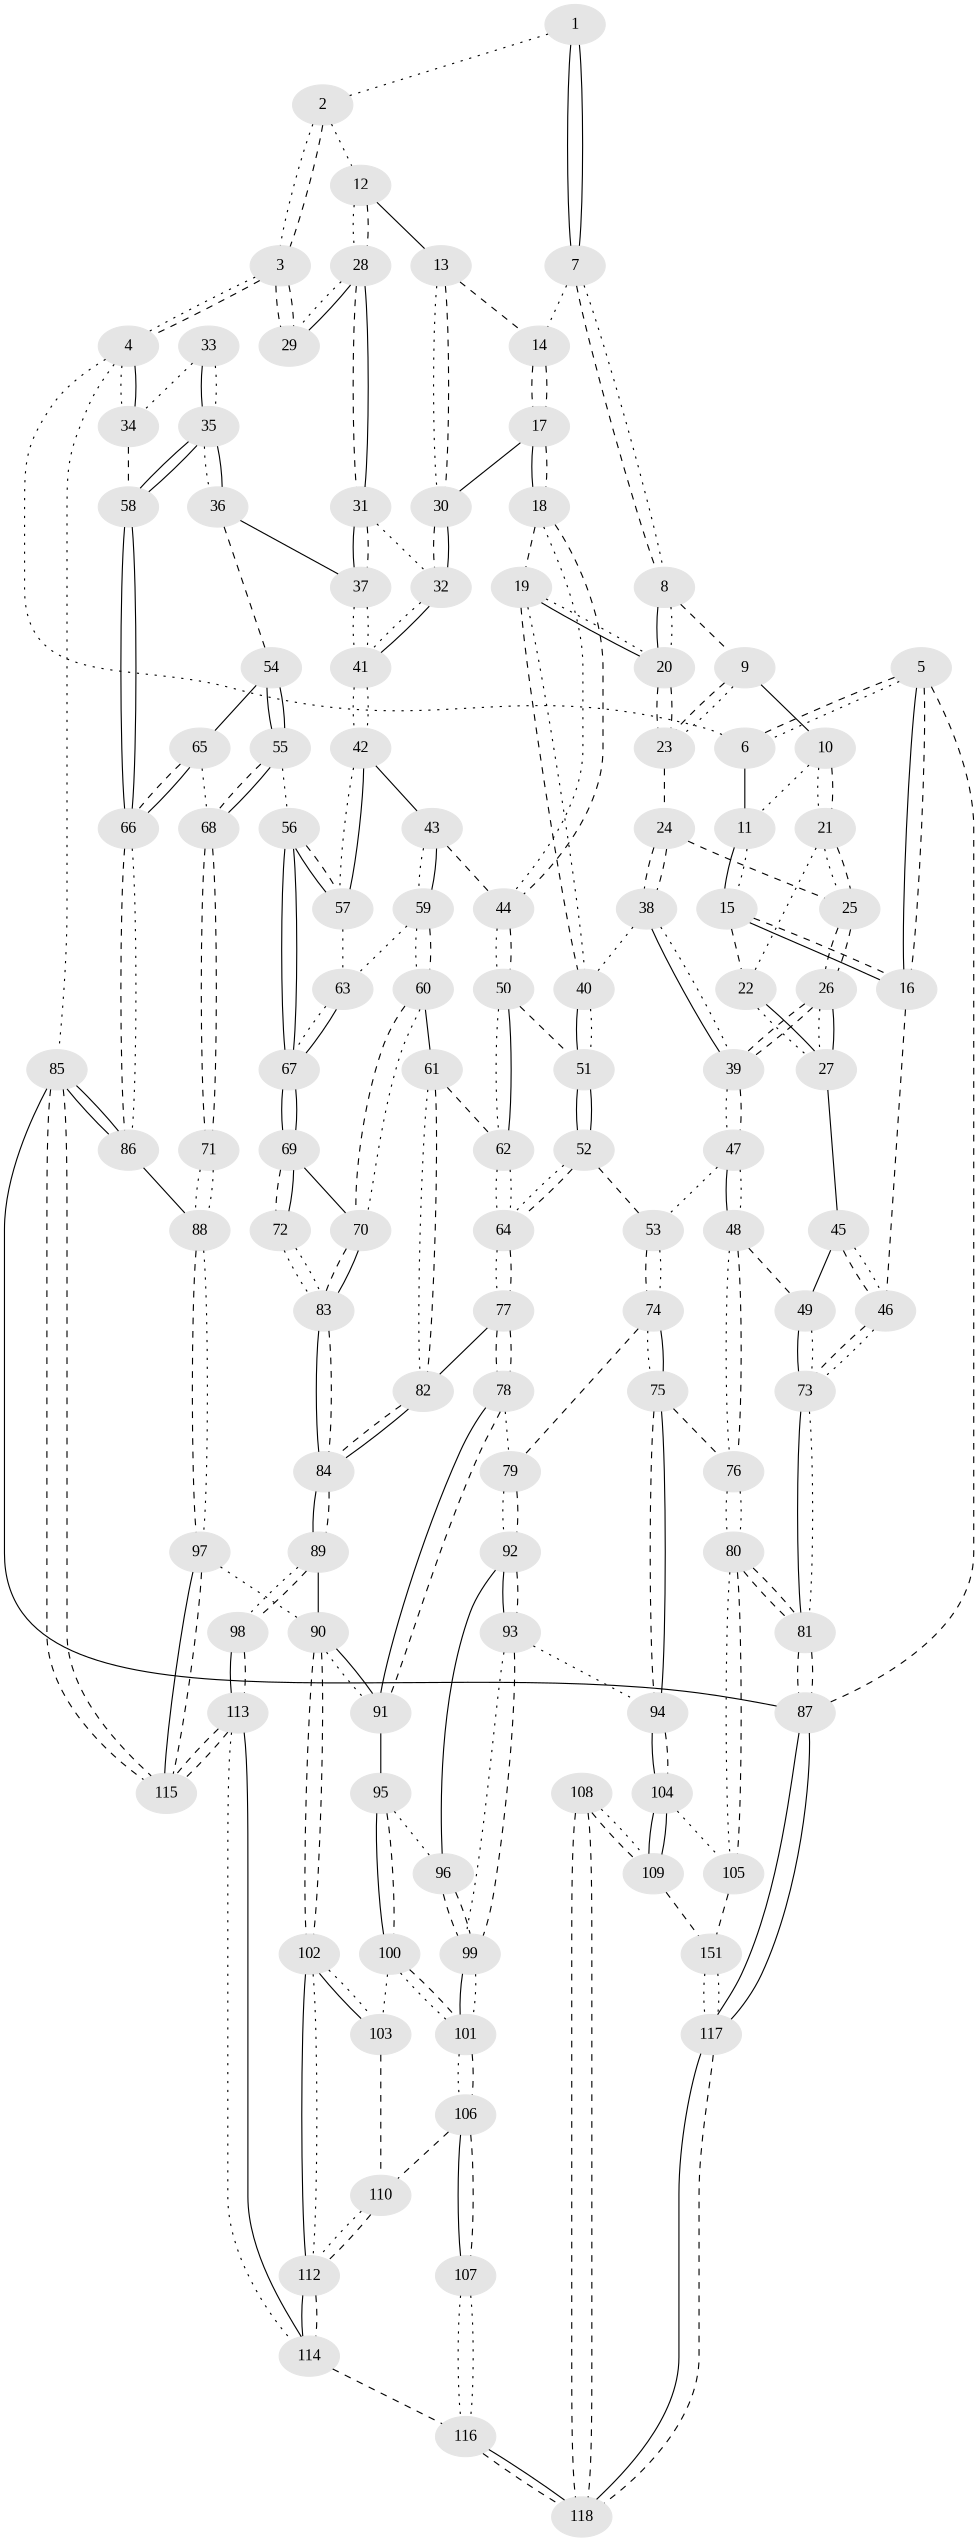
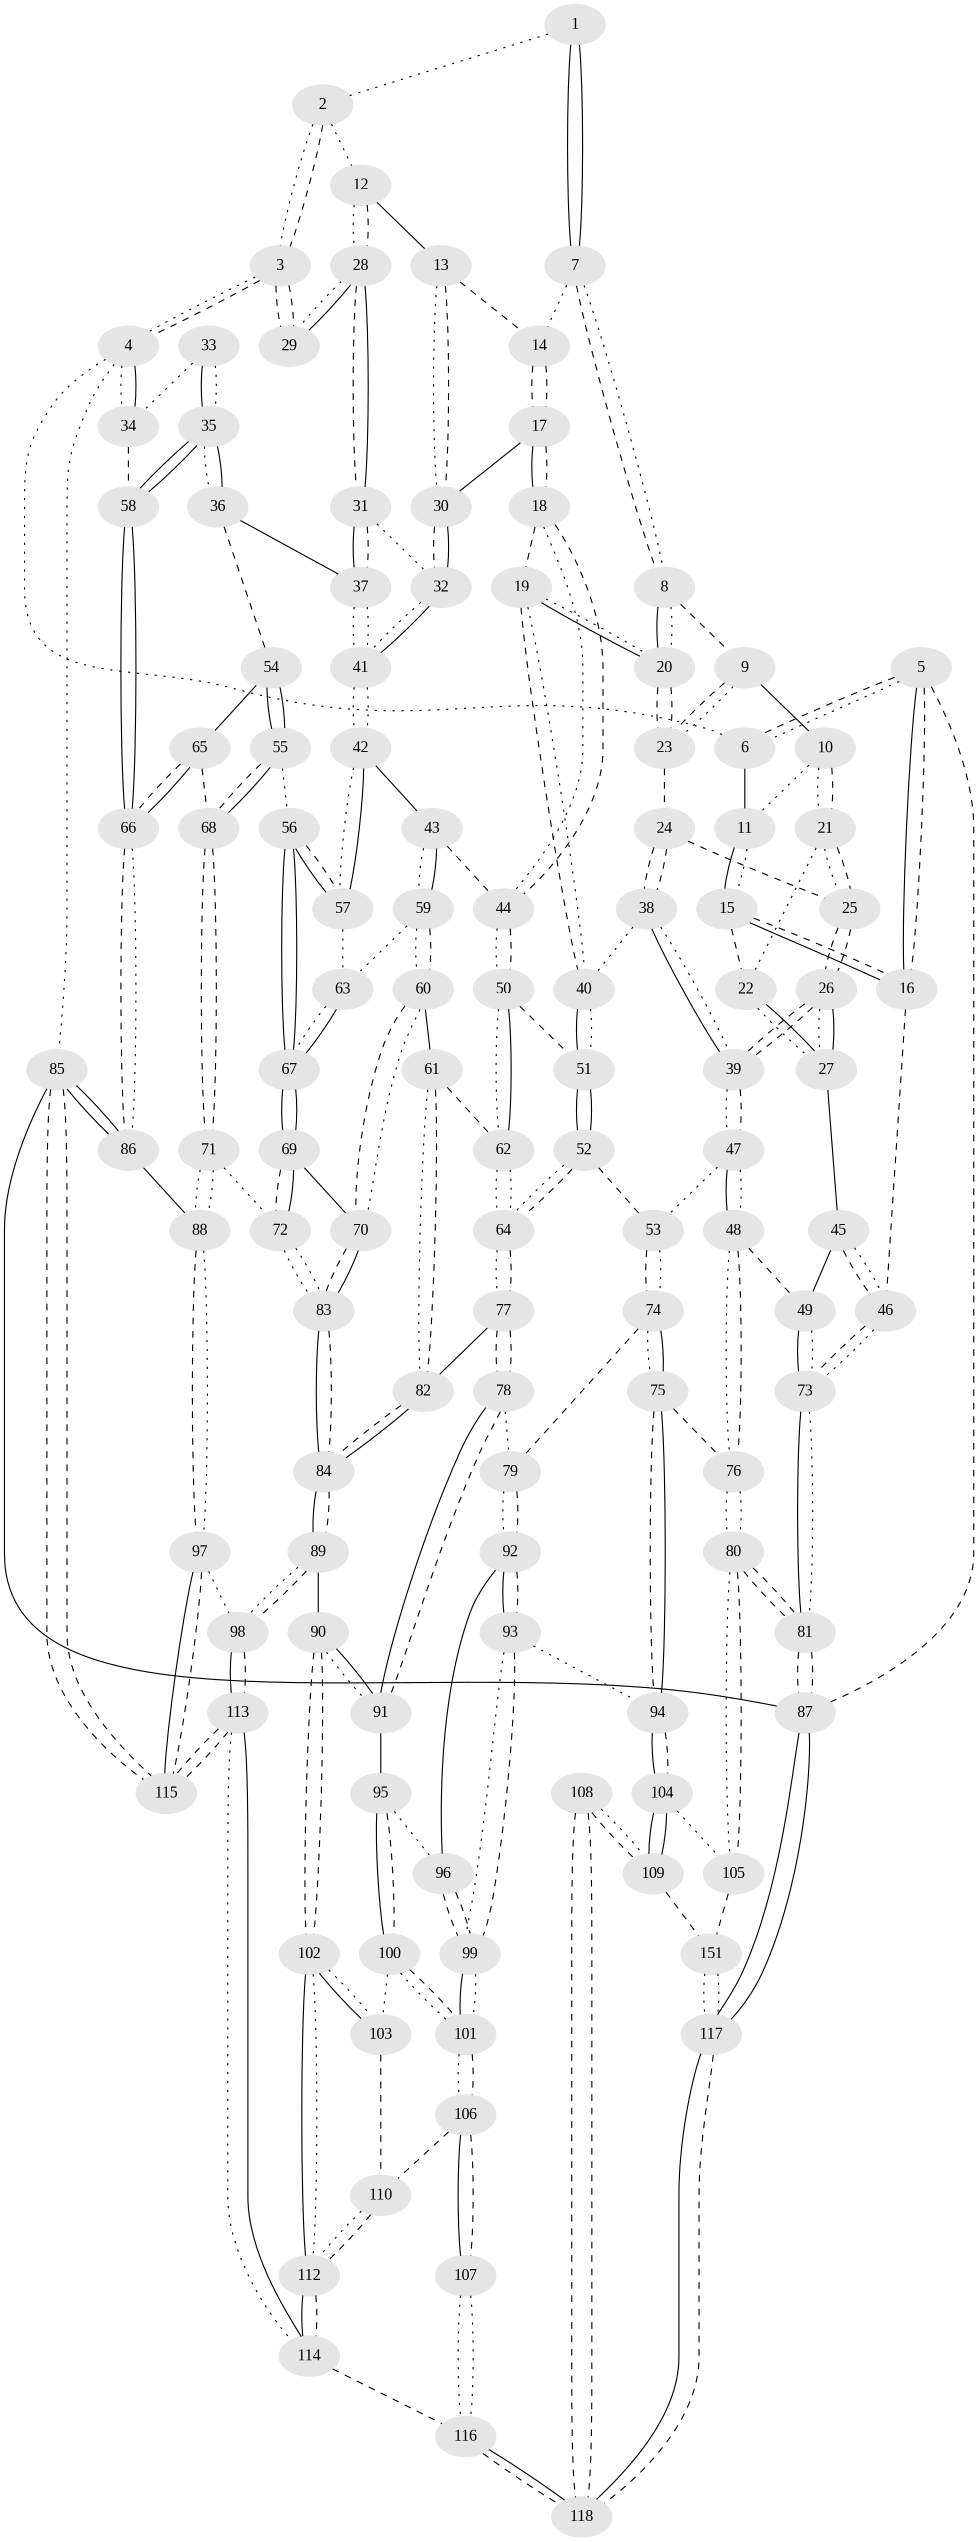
(204, 788) -> (204, 788)
none -> (245, 1190)
(259, 1592) -> (219, 1592)
